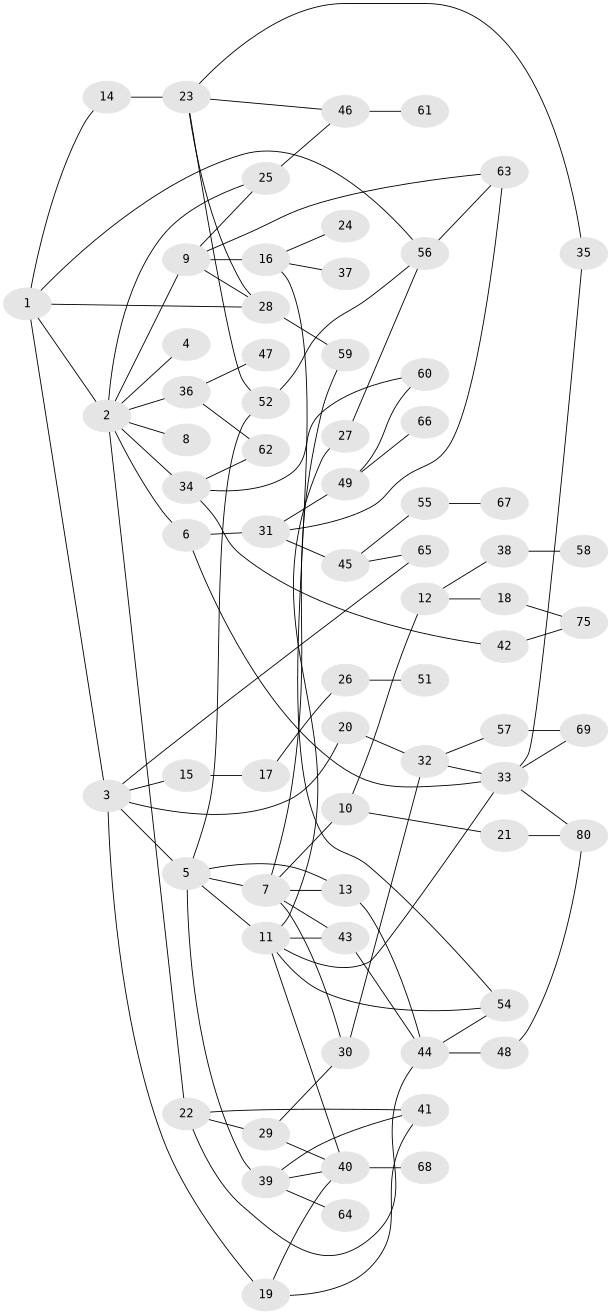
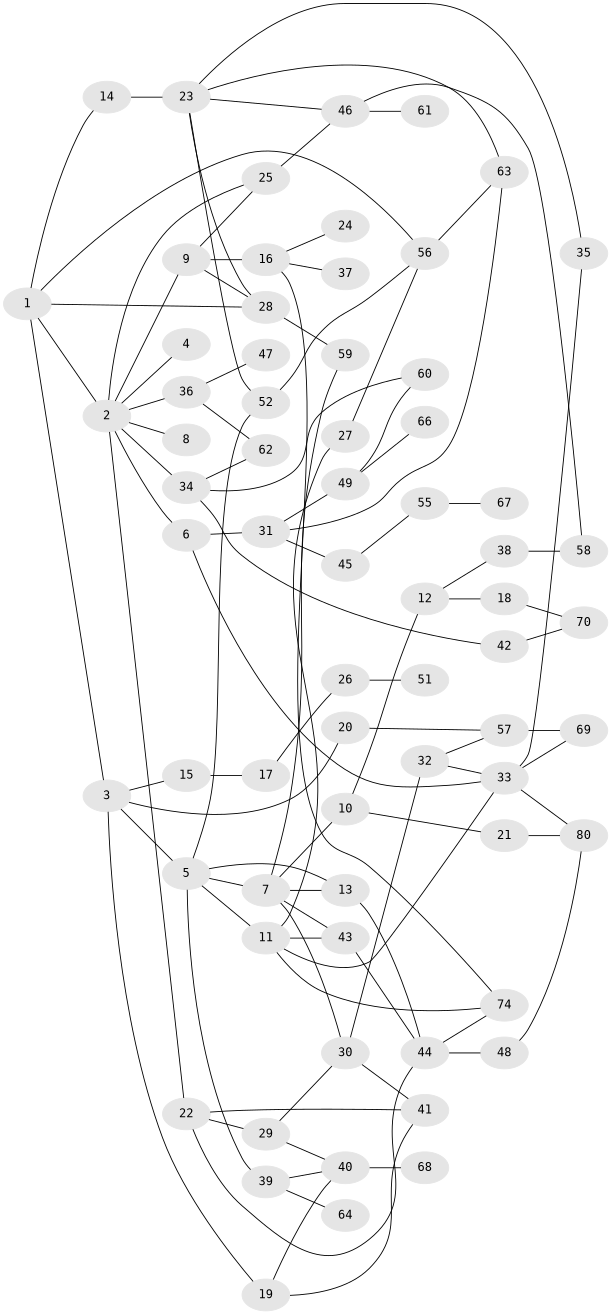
(339, 198) -> (372, 67)
none -> (549, 246)
(425, 551) -> none
(584, 623) -> (584, 623)
(385, 745) -> (425, 729)
(504, 1005) -> (504, 1005)
(306, 1053) -> none
(342, 1135) -> (385, 1082)
